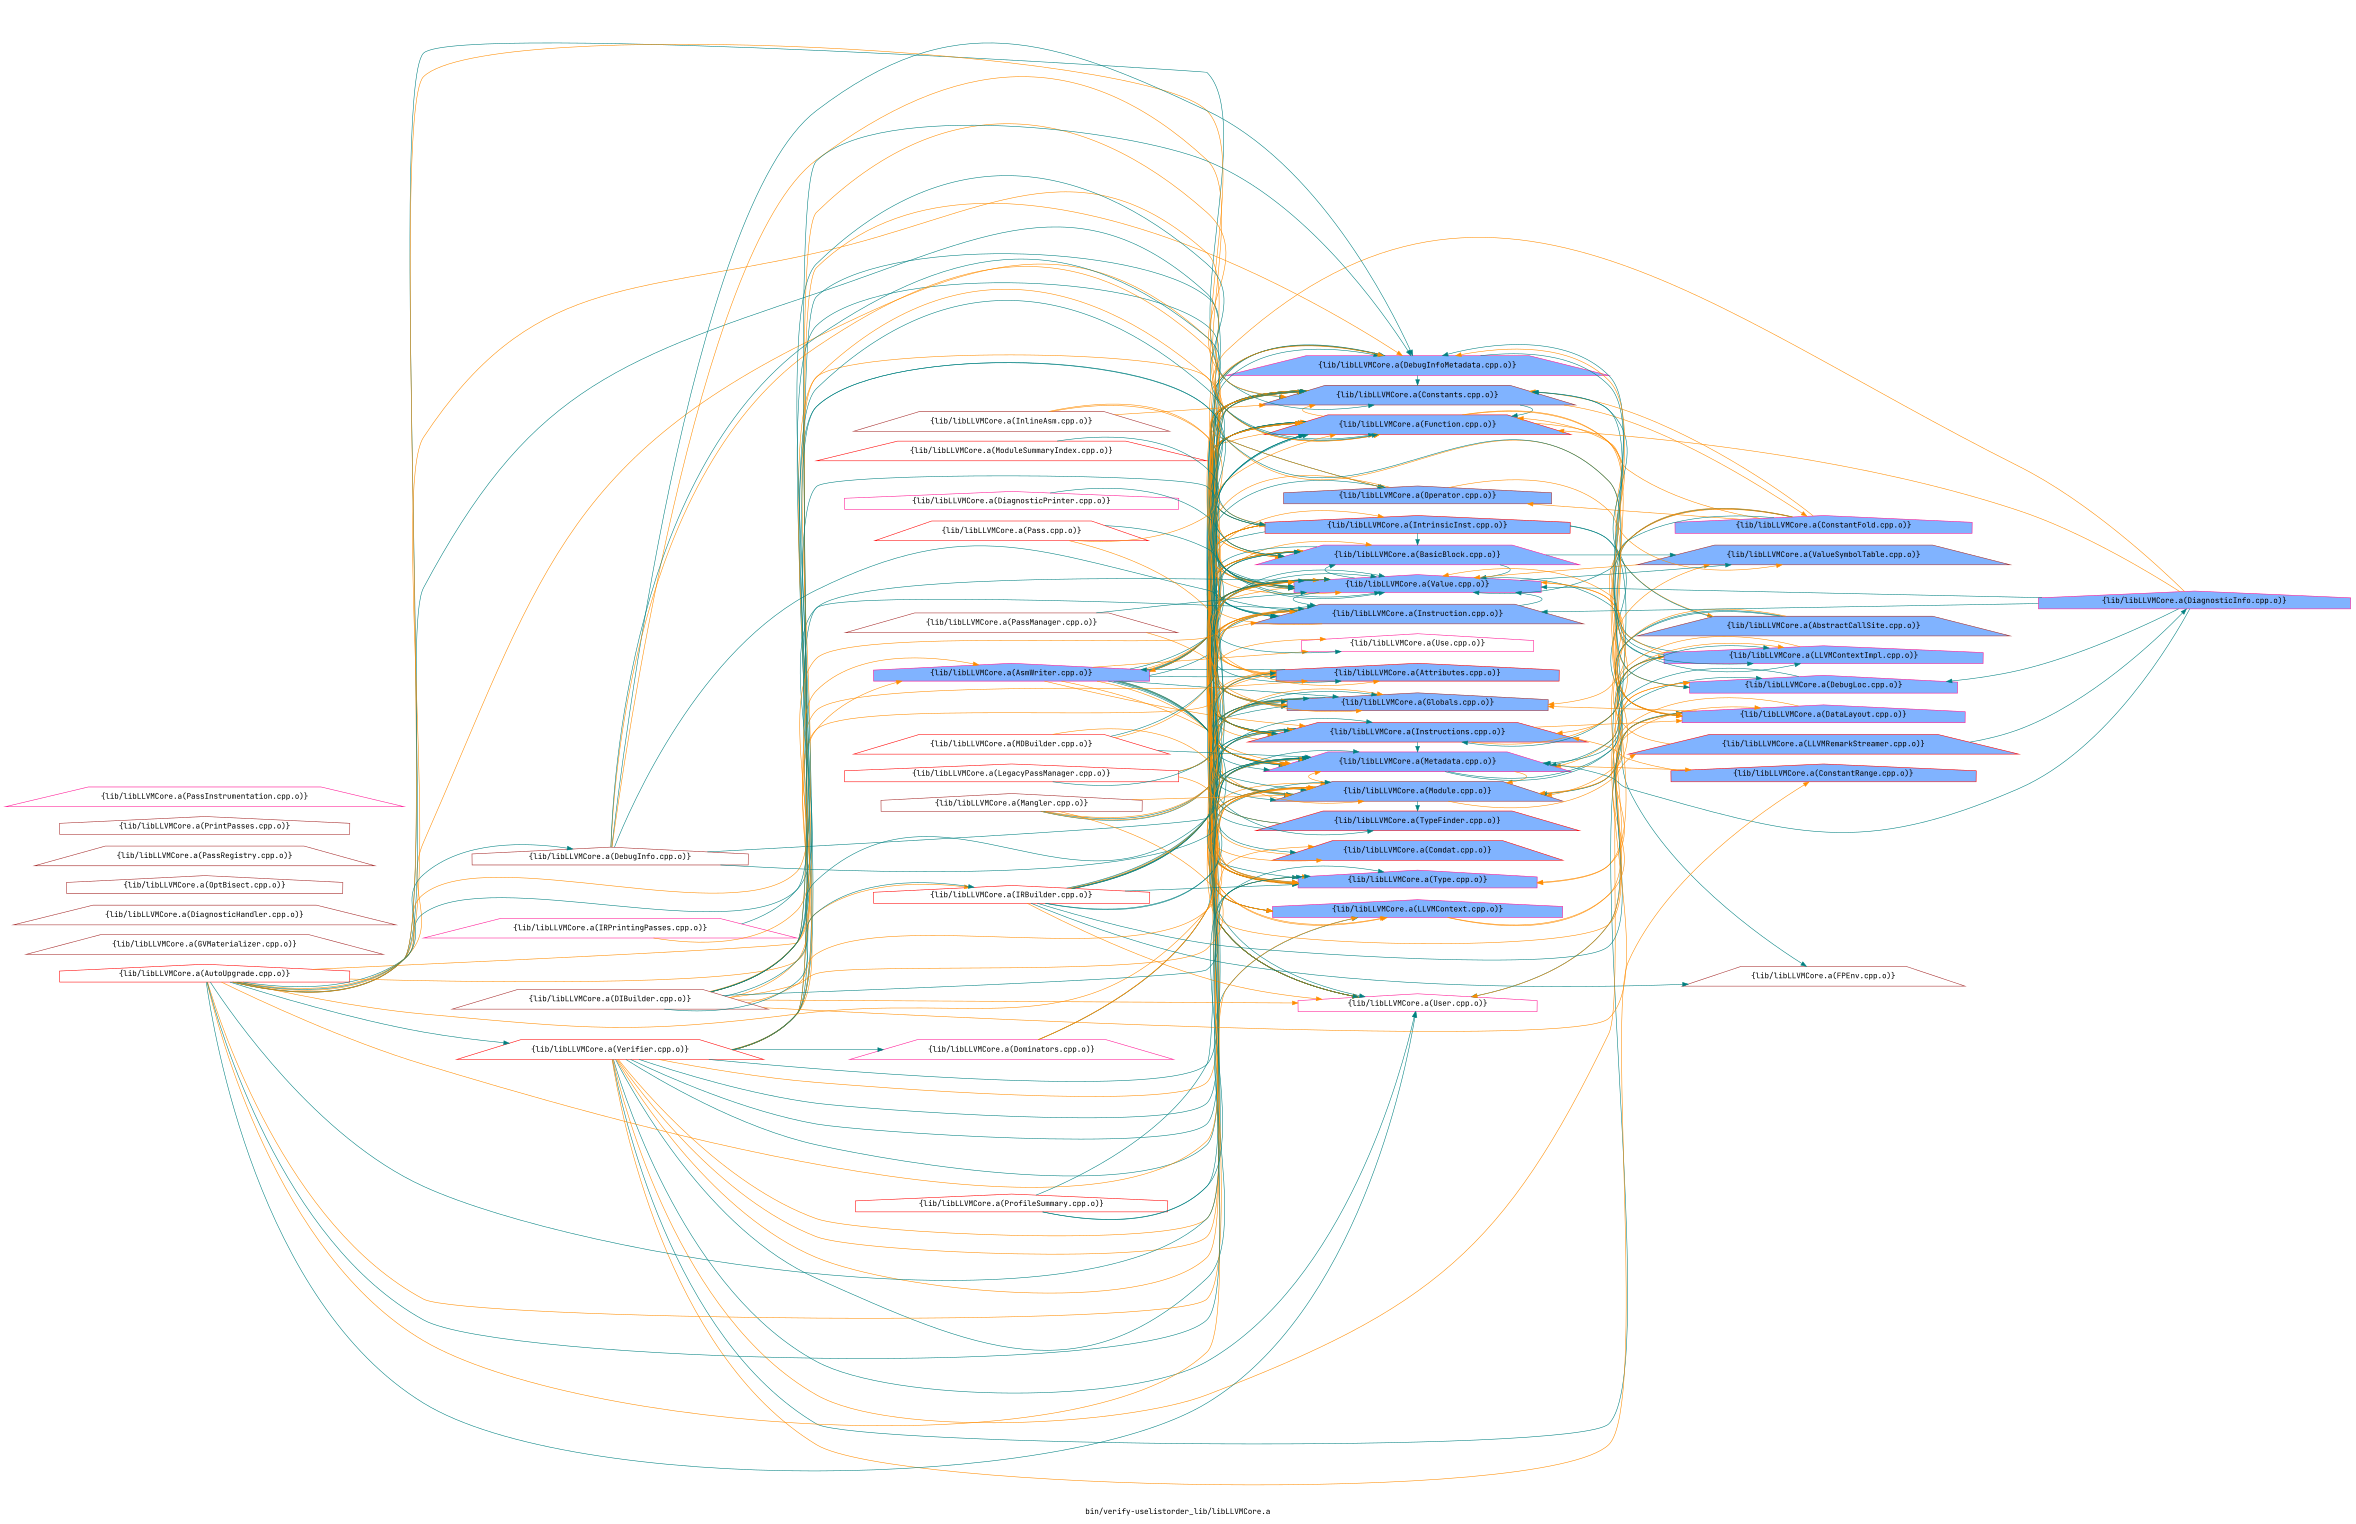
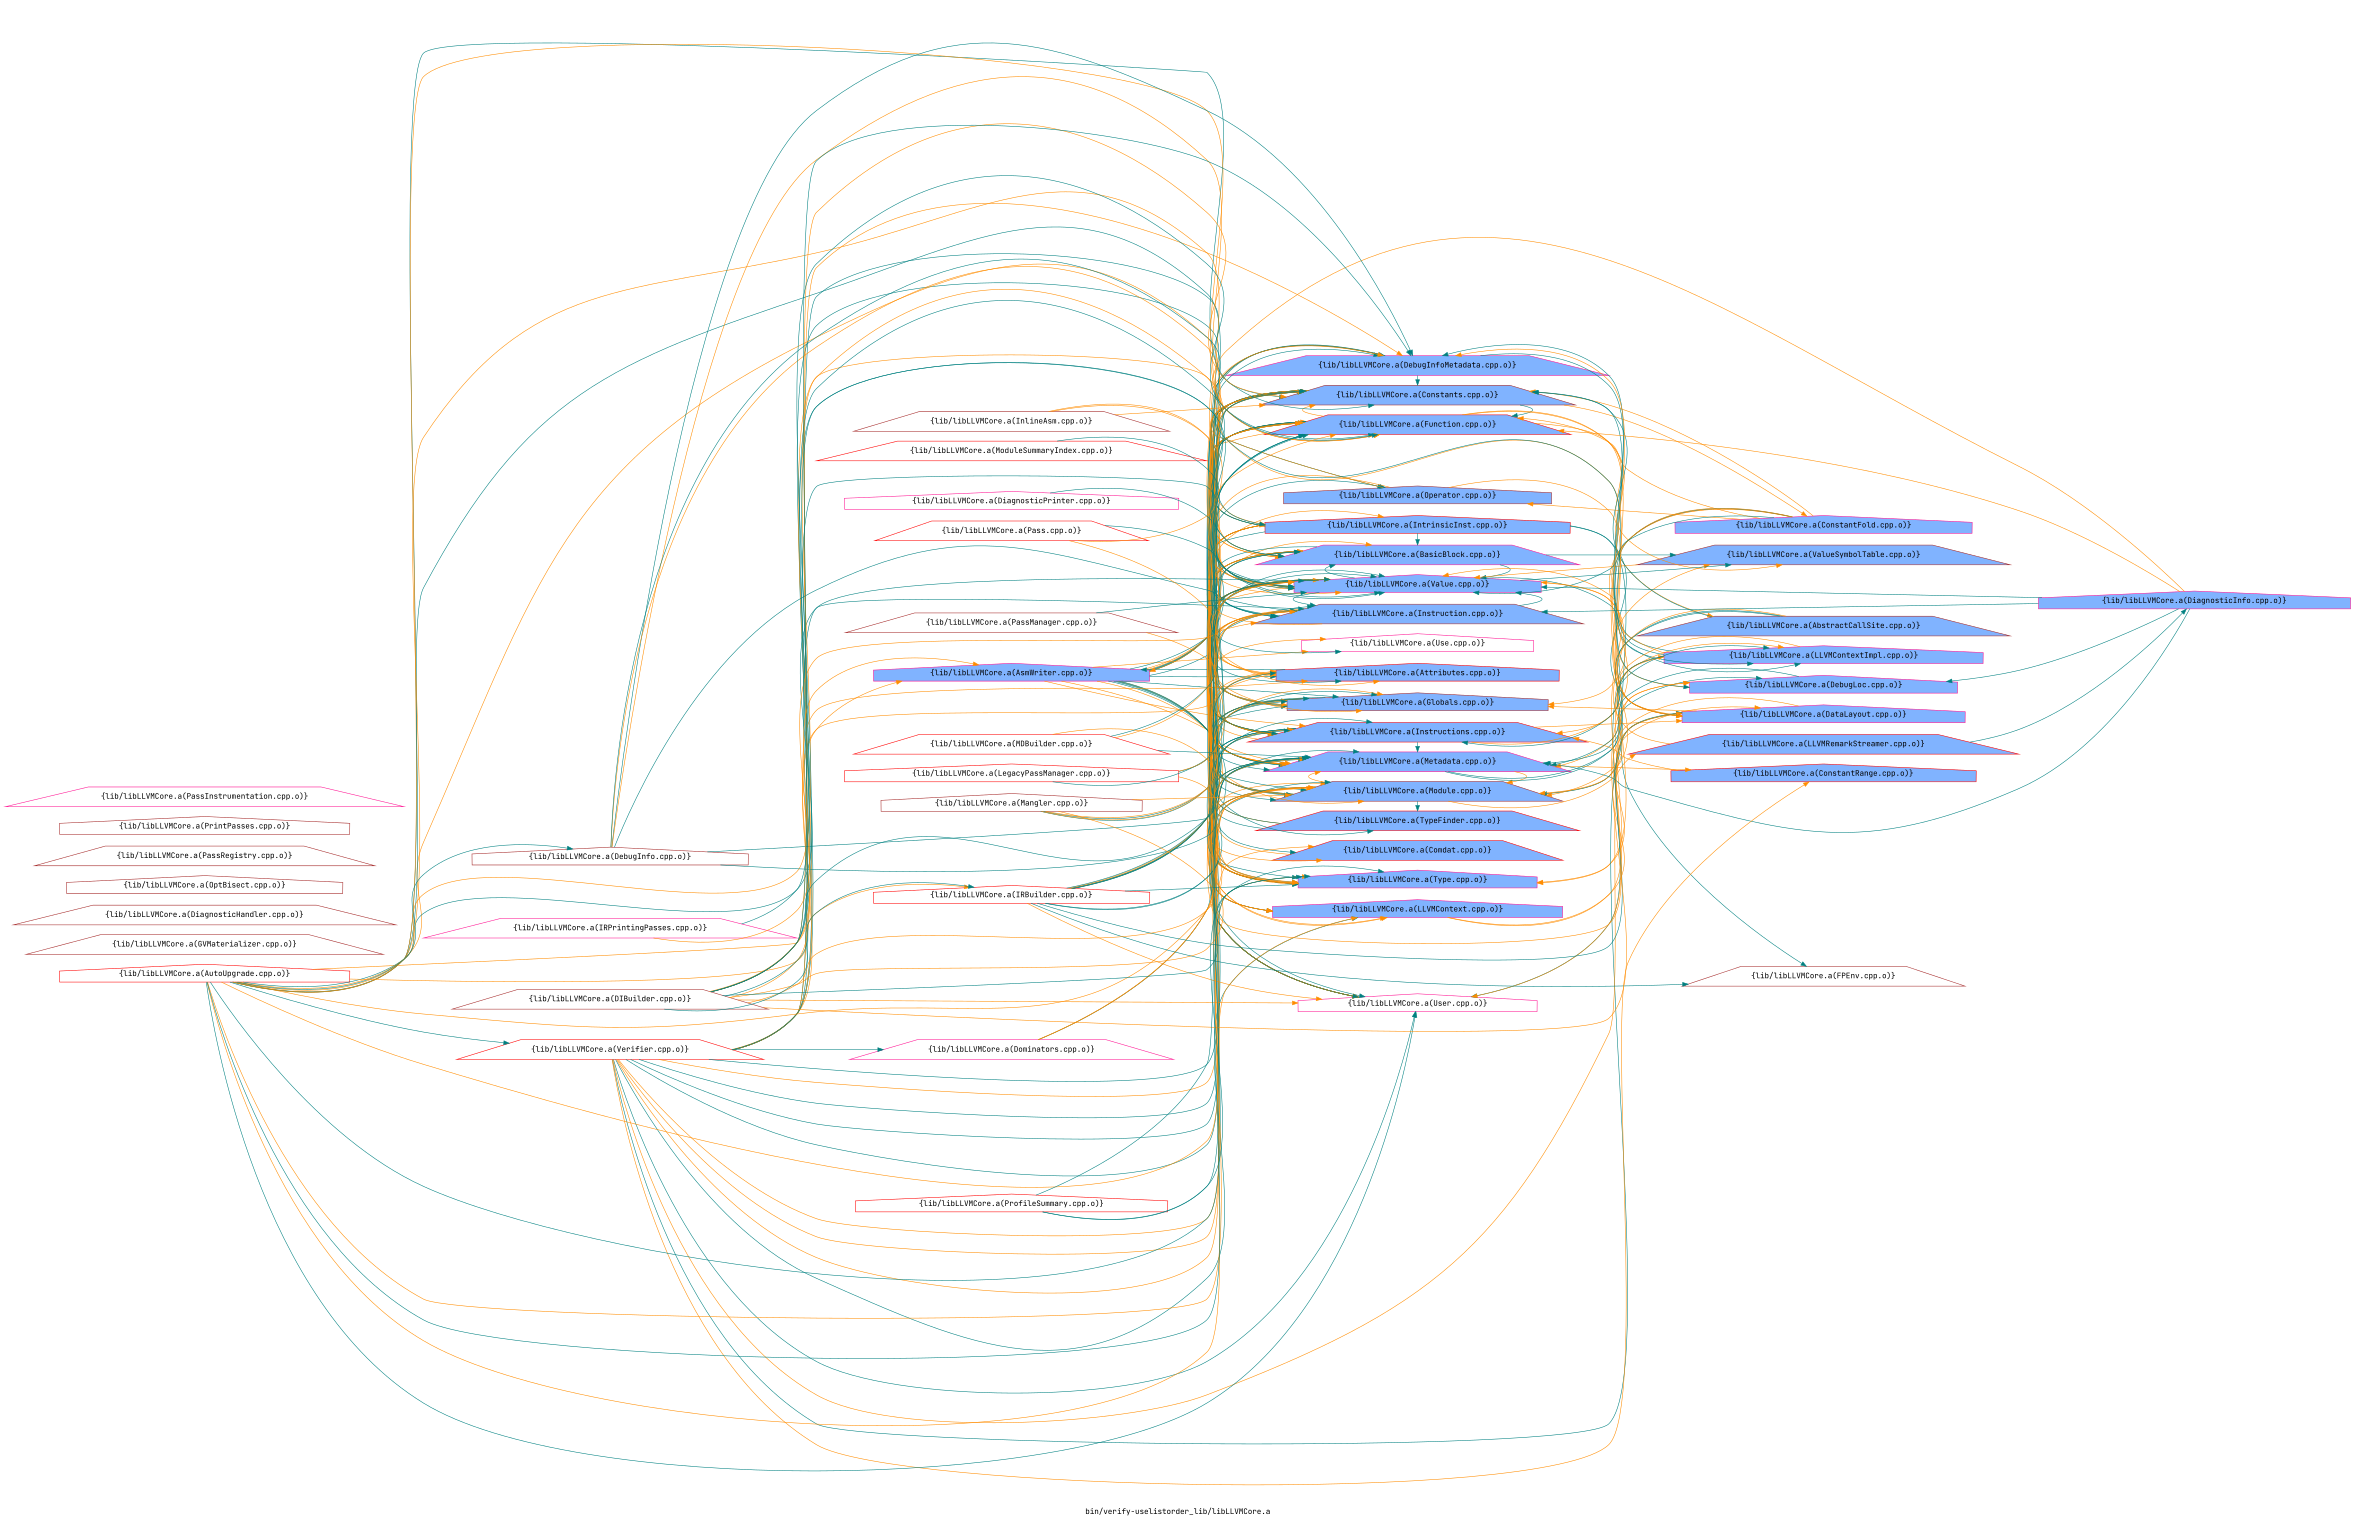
none -> (1207, 805)
